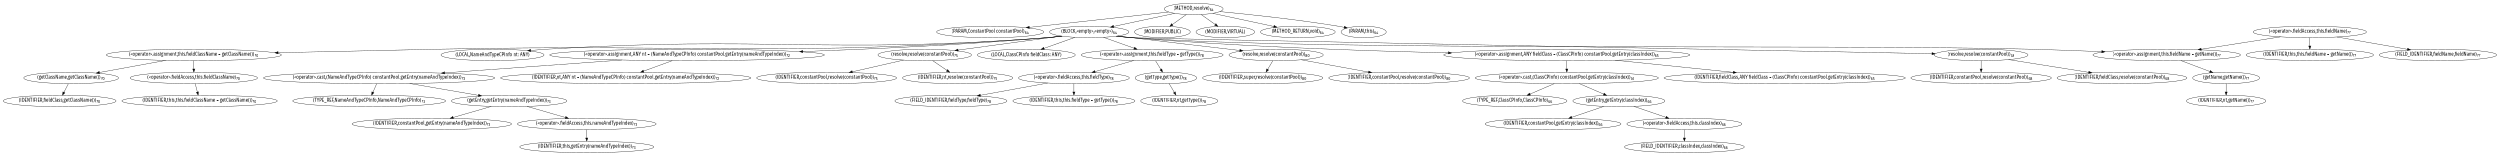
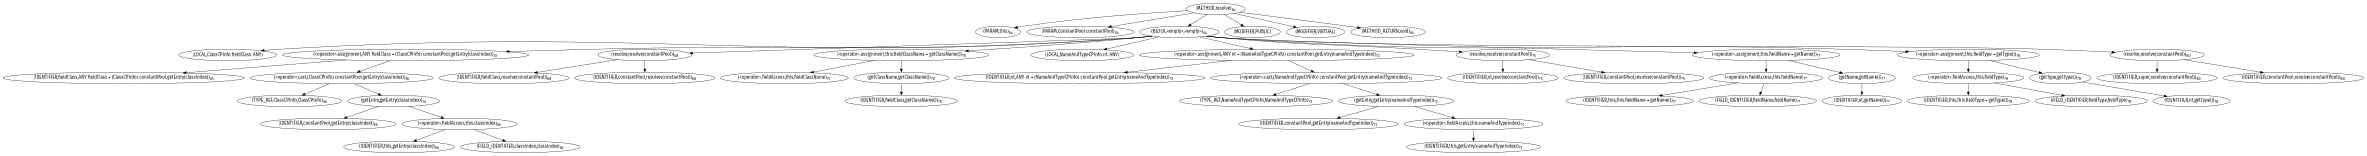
(2241, 43) -> (1766, 65)
(200, 101) -> none
none -> (399, 147)
